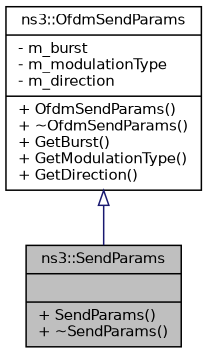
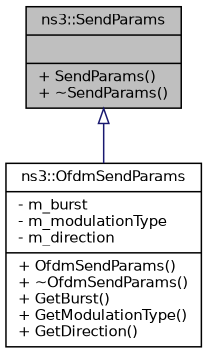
(104, 225) -> (104, 143)
